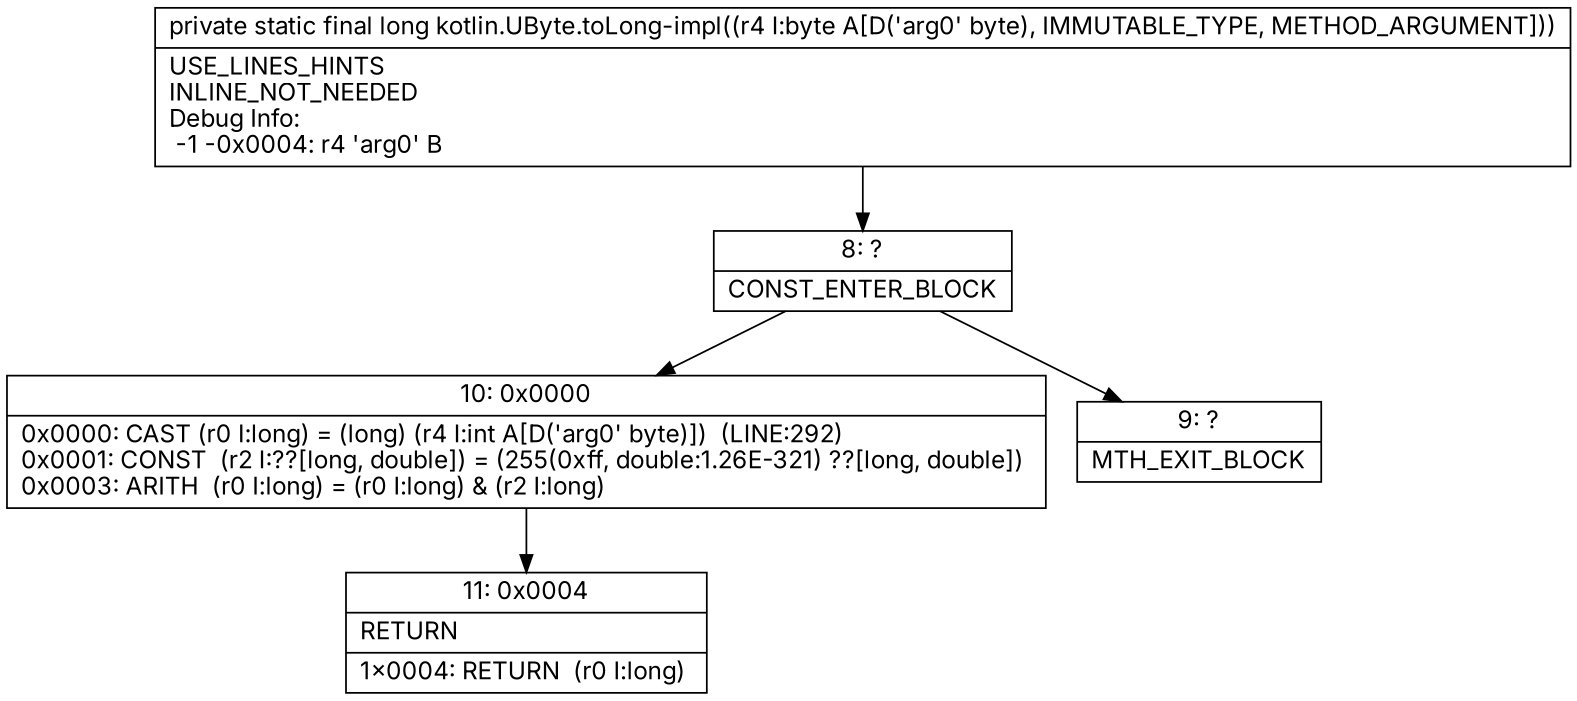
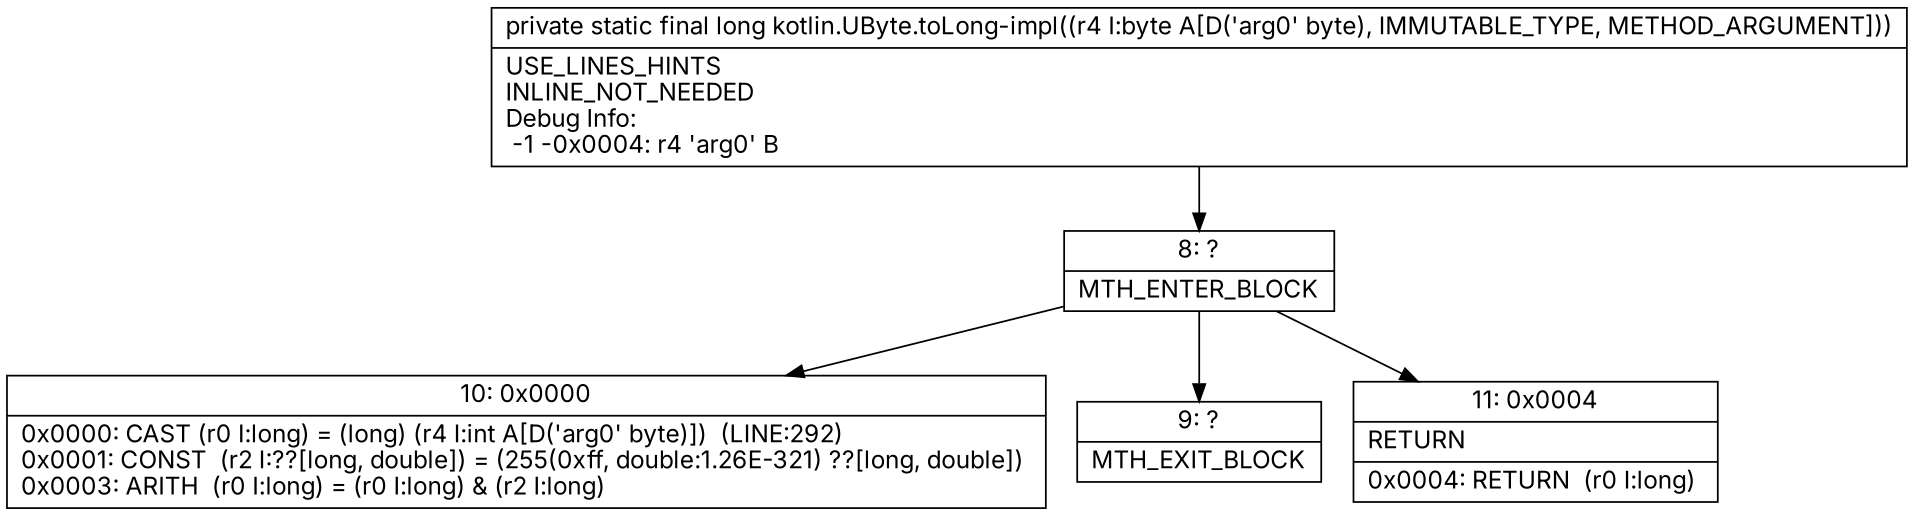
(863, 290) -> (1199, 290)
(526, 532) -> (1339, 342)
(526, 672) -> (1536, 481)
